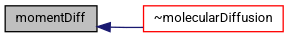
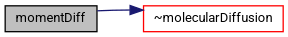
(127, 27) -> (114, 10)
